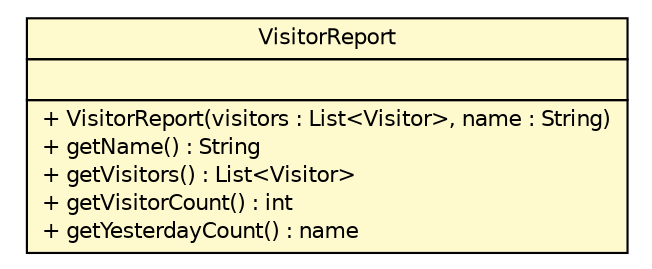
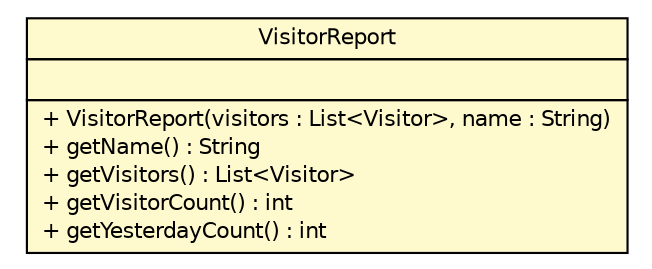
(201, 231) -> (185, 231)
